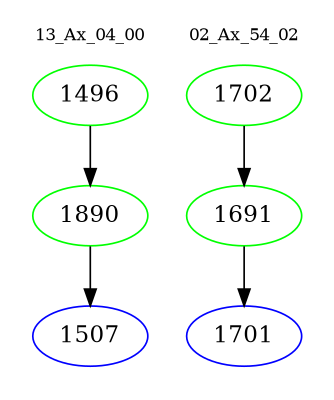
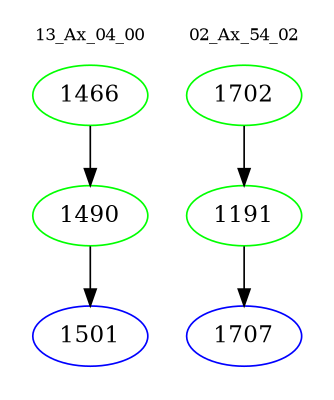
(90, 95) -> (90, 95)
(90, 216) -> (90, 216)
(244, 216) -> (244, 216)
(90, 336) -> (90, 336)
(244, 336) -> (244, 336)
